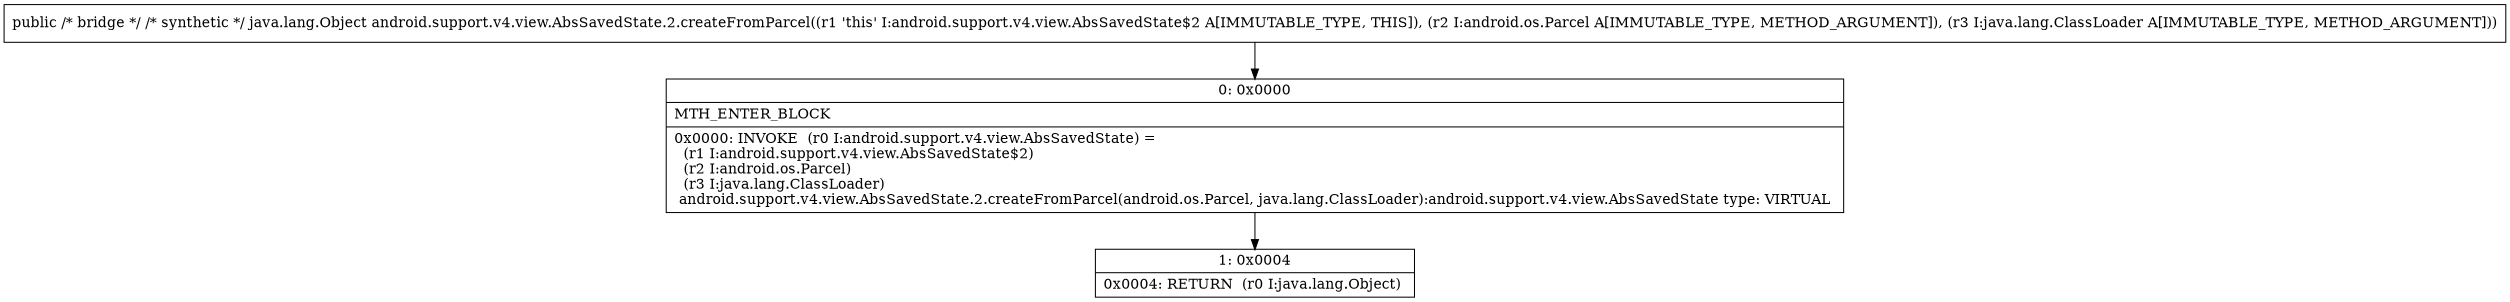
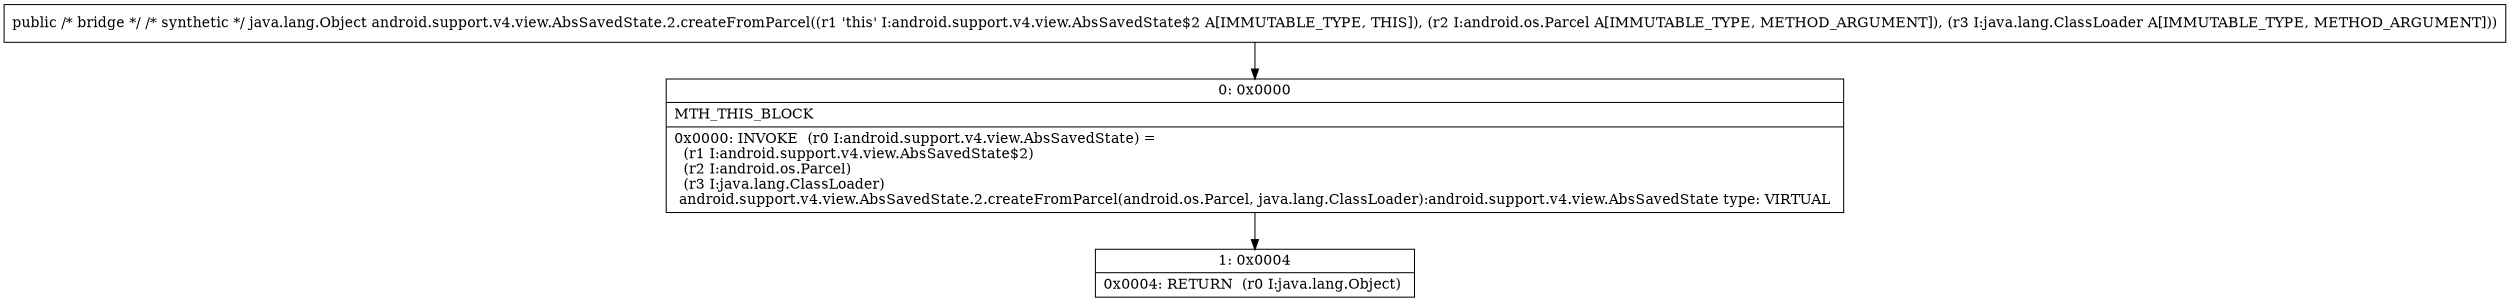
(753, 114) -> (744, 114)
